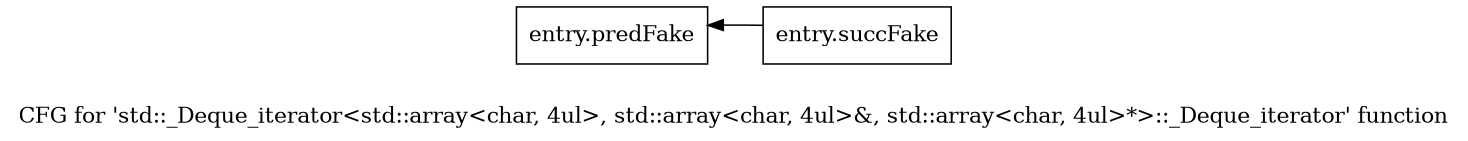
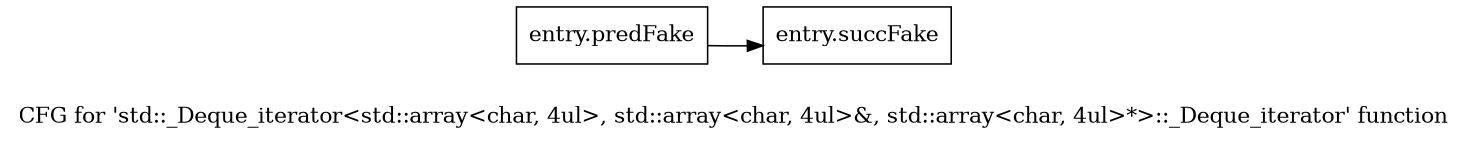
(743, 25) -> (727, 46)
